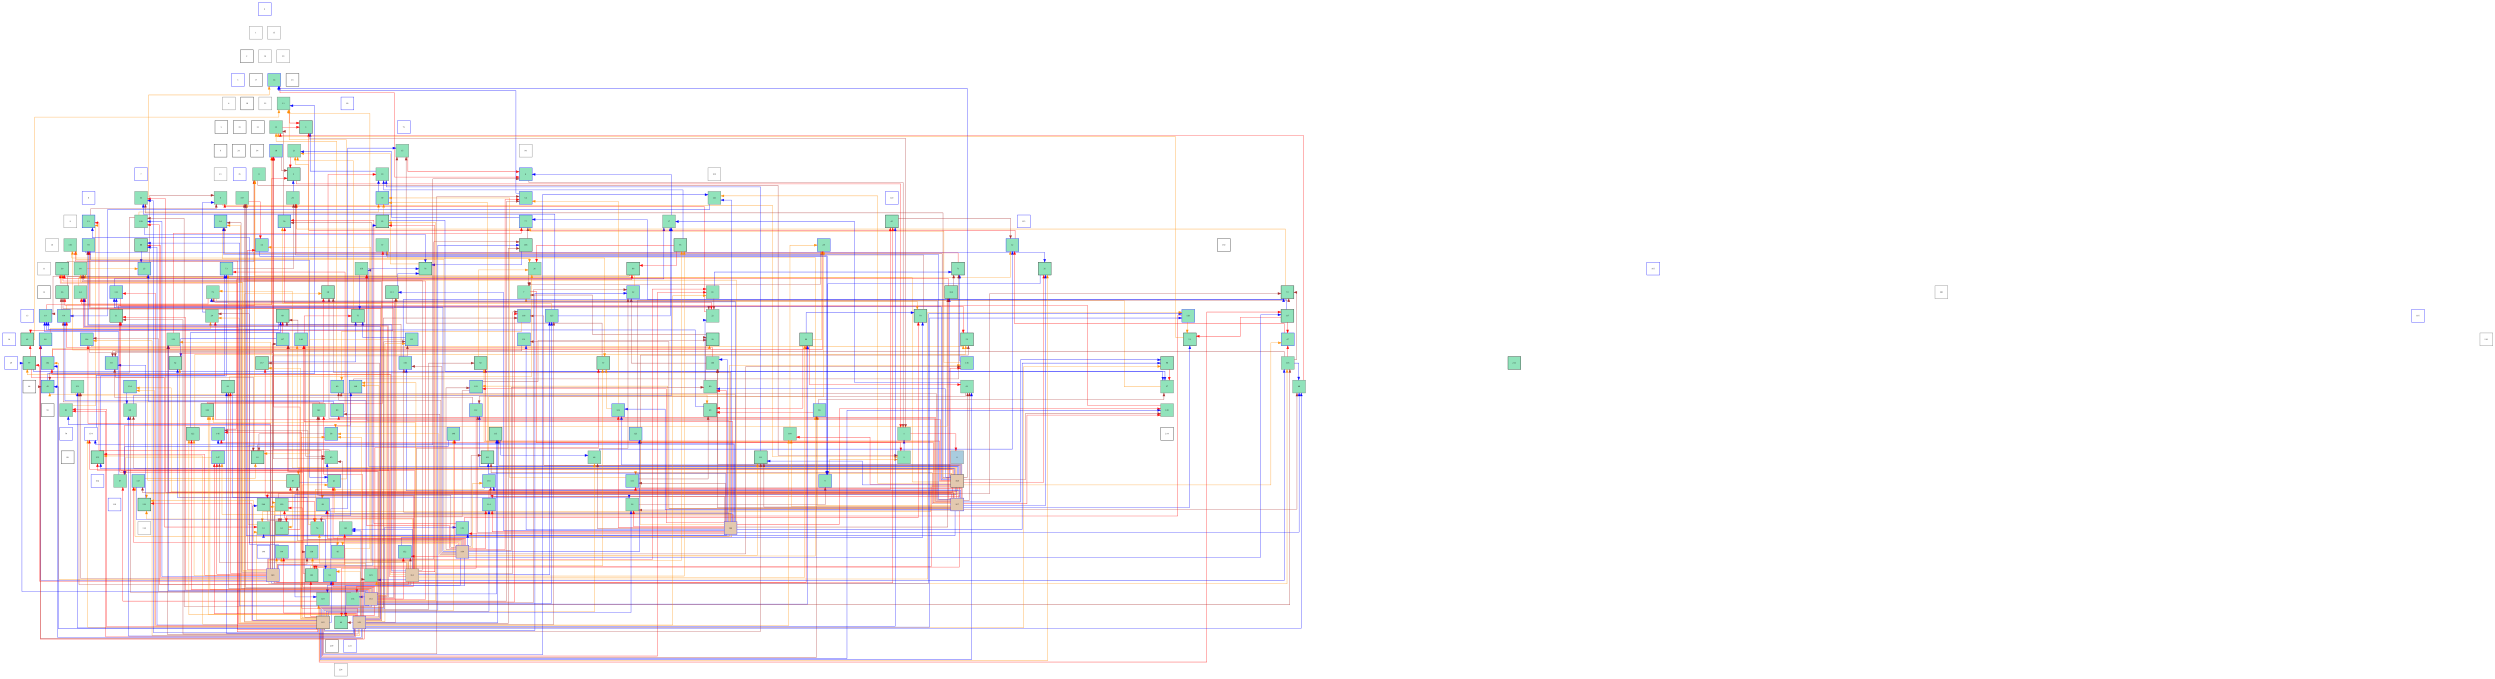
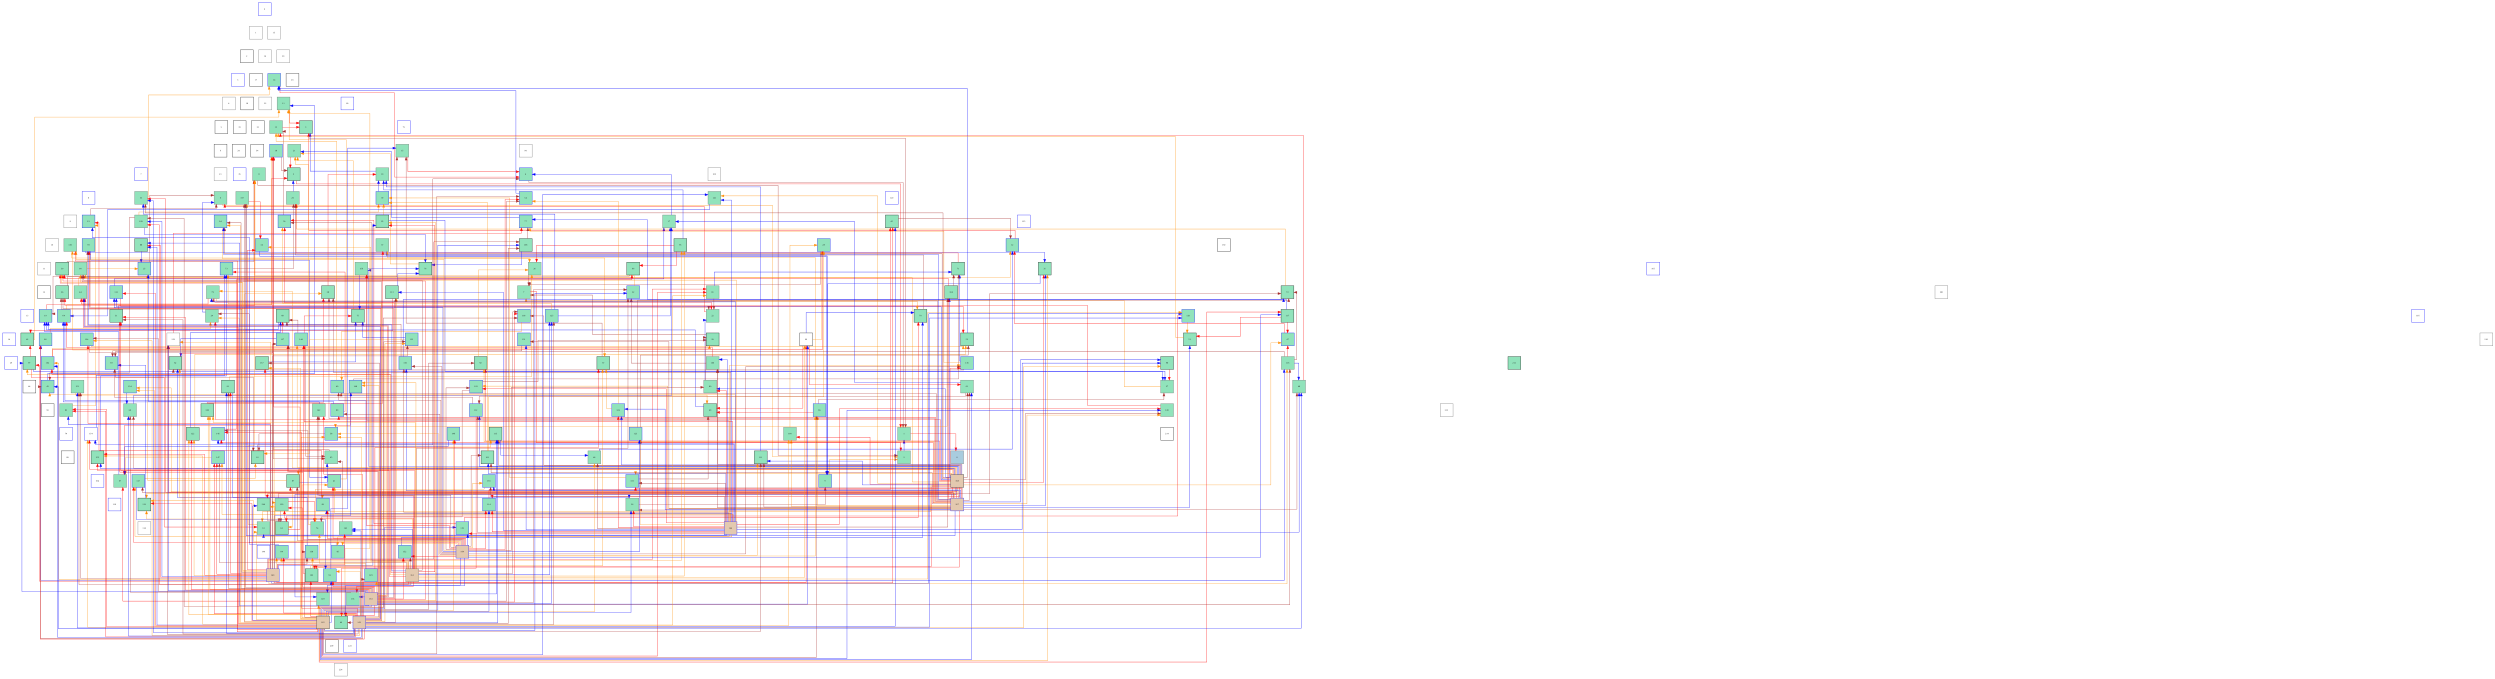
(173, 339) -> (173, 339)
(806, 339) -> (806, 339)
none -> (430, 370)
(154, 402) -> (154, 402)
none -> (1447, 410)
none -> (323, 447)
(1027, 489) -> (1027, 489)
(371, 575) -> (371, 575)
(392, 580) -> none
